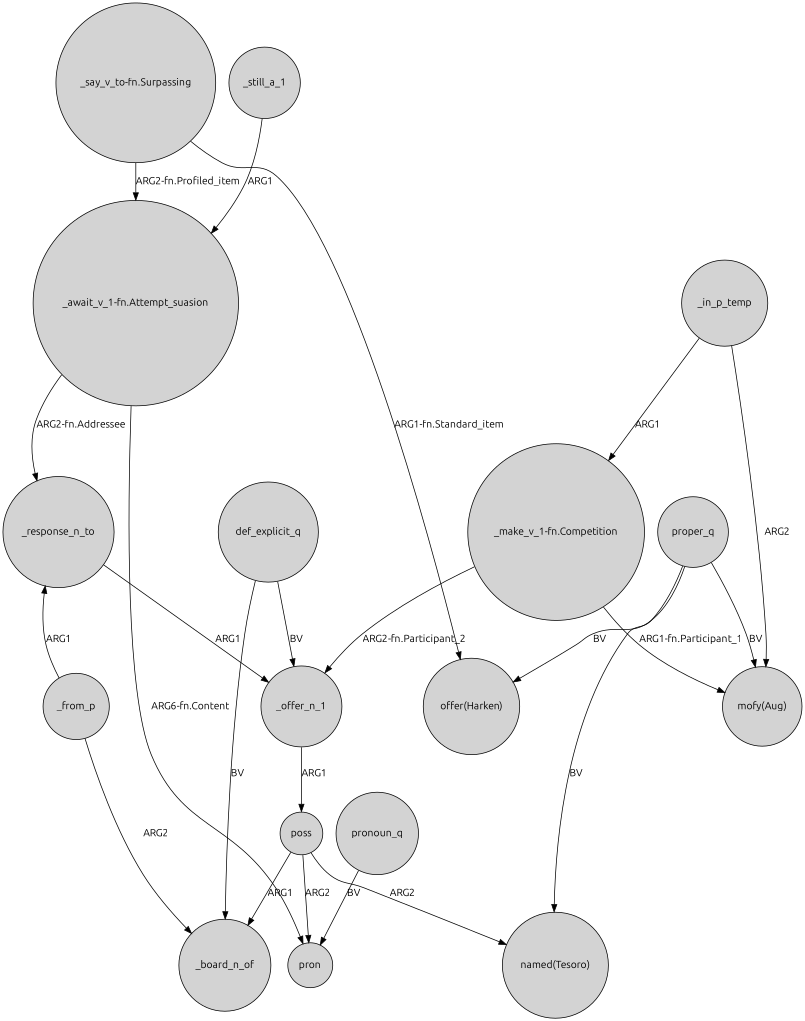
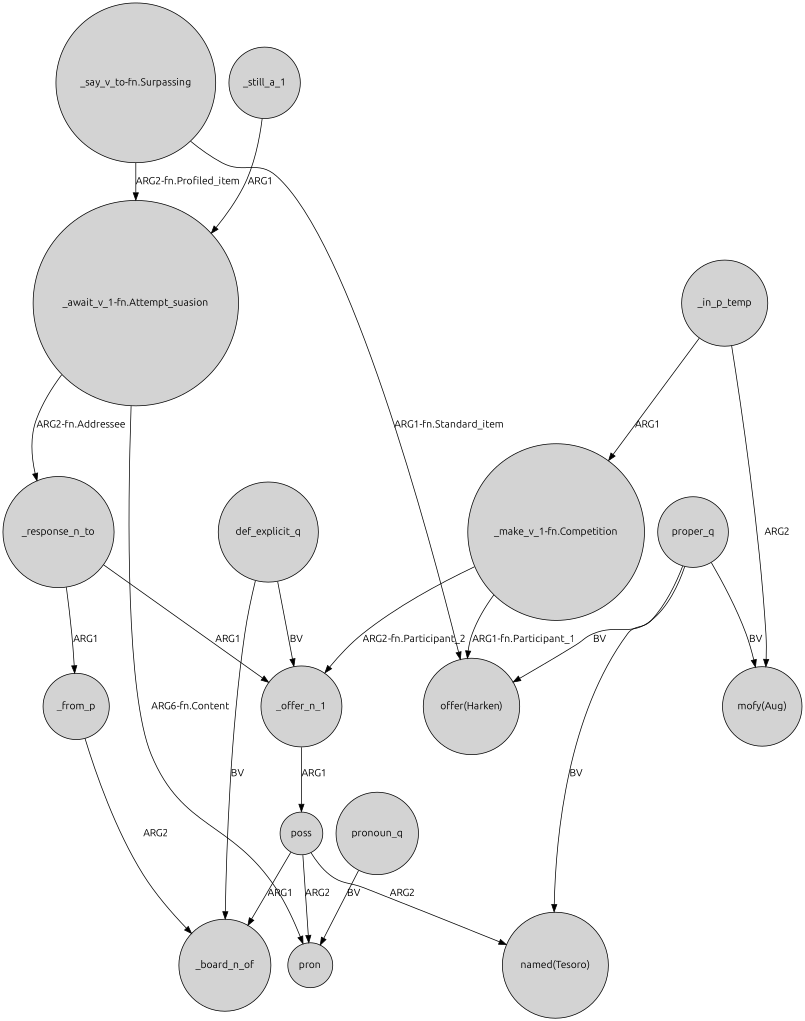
(45, 637) -> (71, 626)
(655, 656) -> (478, 621)
